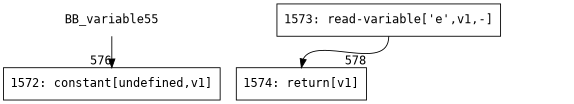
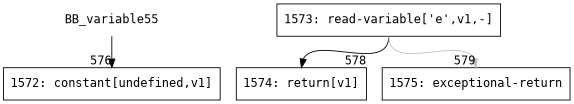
none -> (476, 84)
